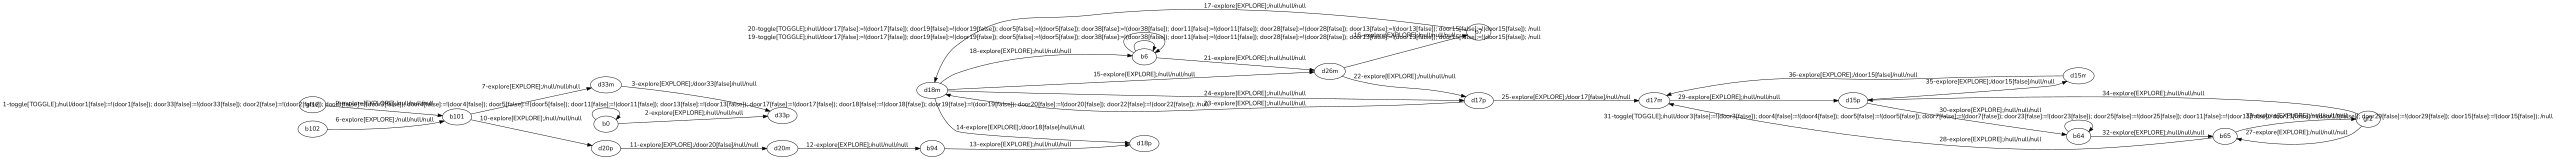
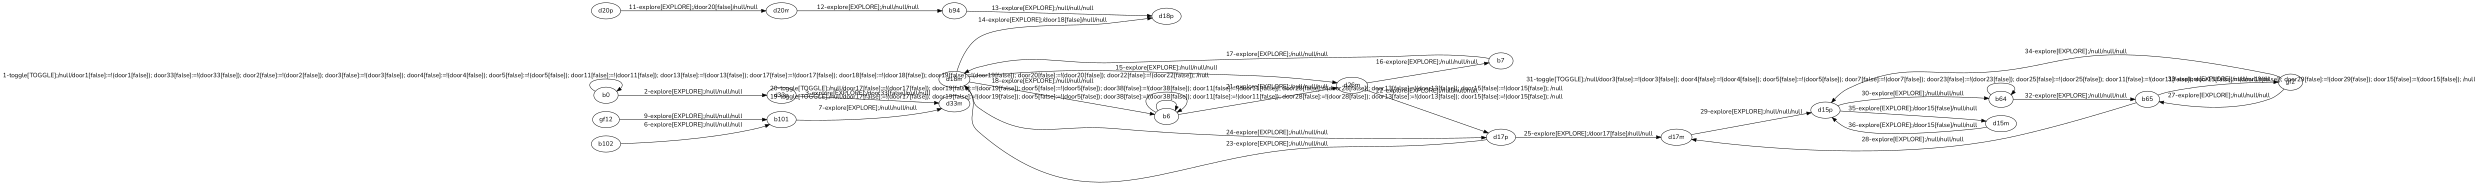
(1866, 79) -> (1910, 133)
(694, 96) -> (865, 99)
(529, 132) -> none
